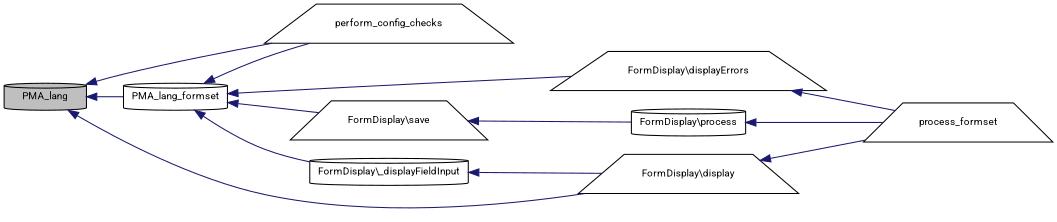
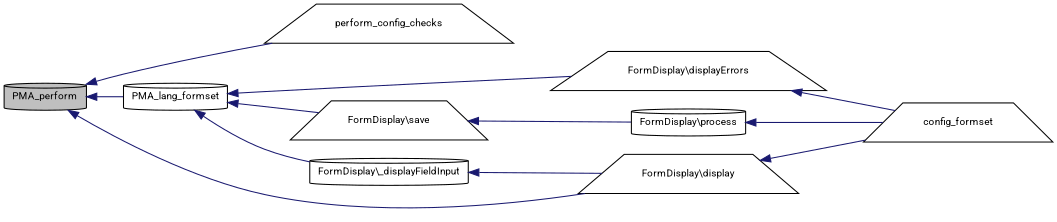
(261, 59) -> none
(45, 97) -> (45, 97)
(958, 122) -> (958, 122)
